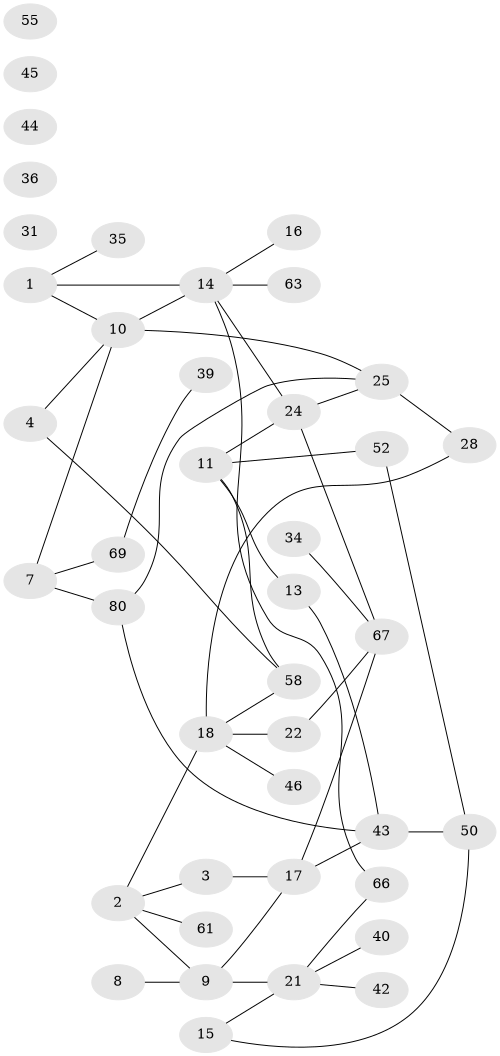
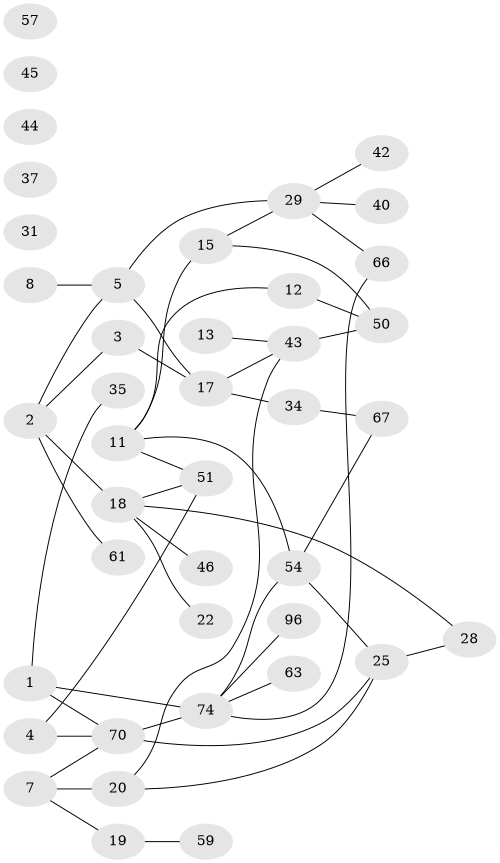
(30, 21) -> (30, 21)
(30, 180) -> (30, 180)
(294, 232) -> (294, 621)
(206, 285) -> (206, 711)
(118, 330) -> (118, 736)
(206, 375) -> (206, 842)
(294, 412) -> (294, 568)
(382, 449) -> (294, 291)
(254, 542) -> (167, 314)
(118, 555) -> (118, 842)
(118, 607) -> (118, 789)
(294, 682) -> (206, 478)
(330, 696) -> none
(333, 778) -> (250, 398)
(206, 982) -> (118, 285)
(294, 982) -> (294, 201)
